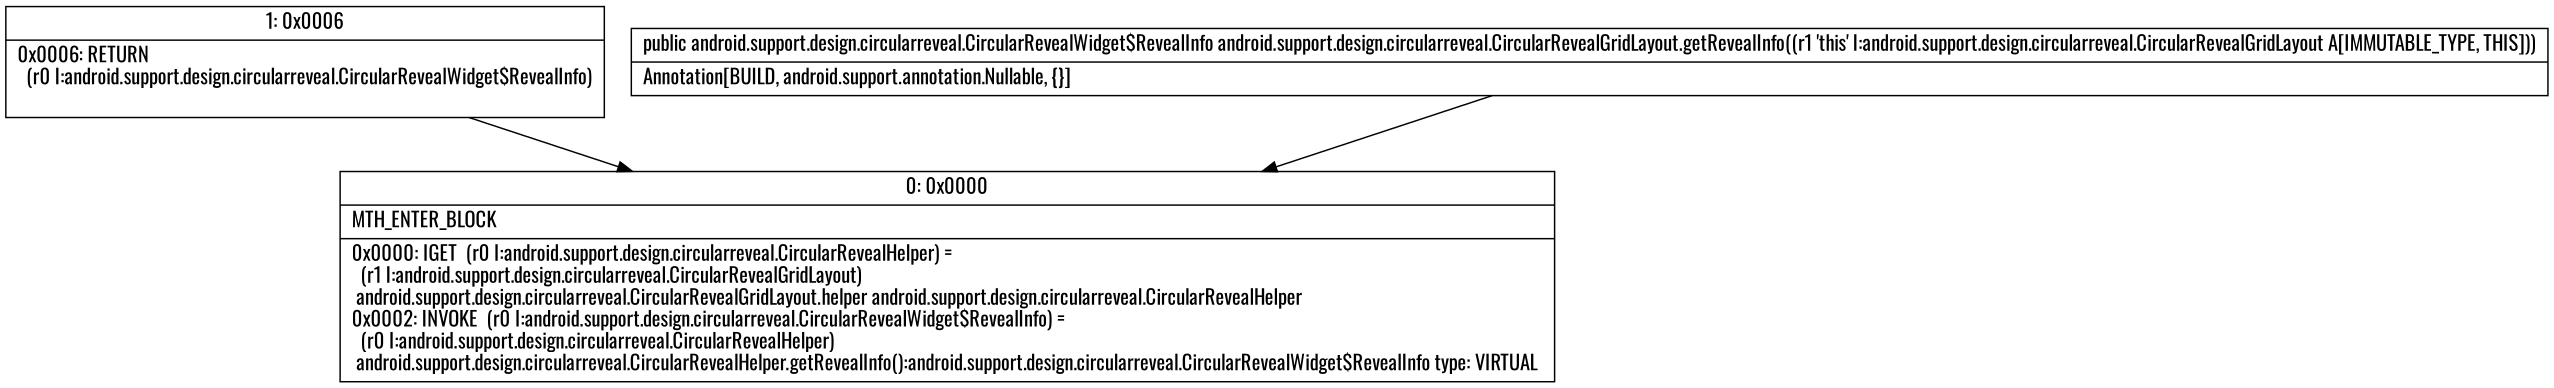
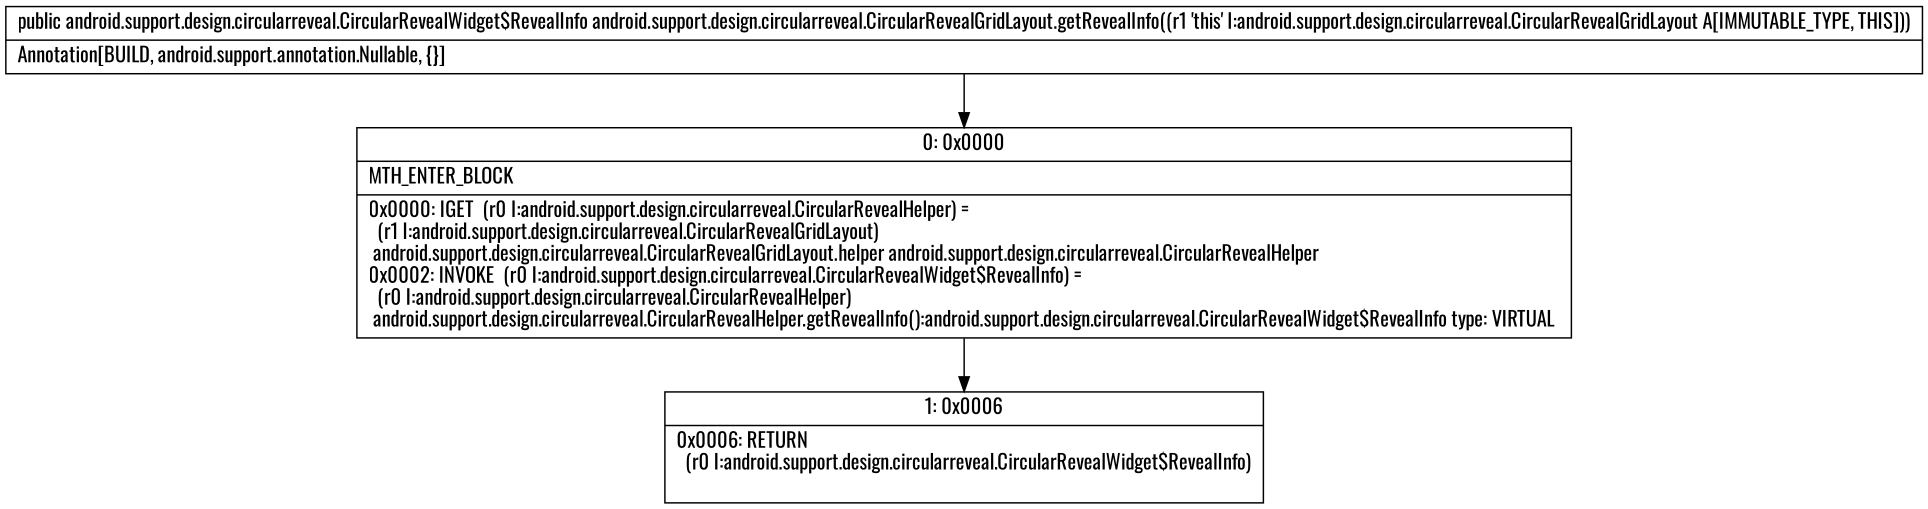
(544, 142) -> (964, 358)
